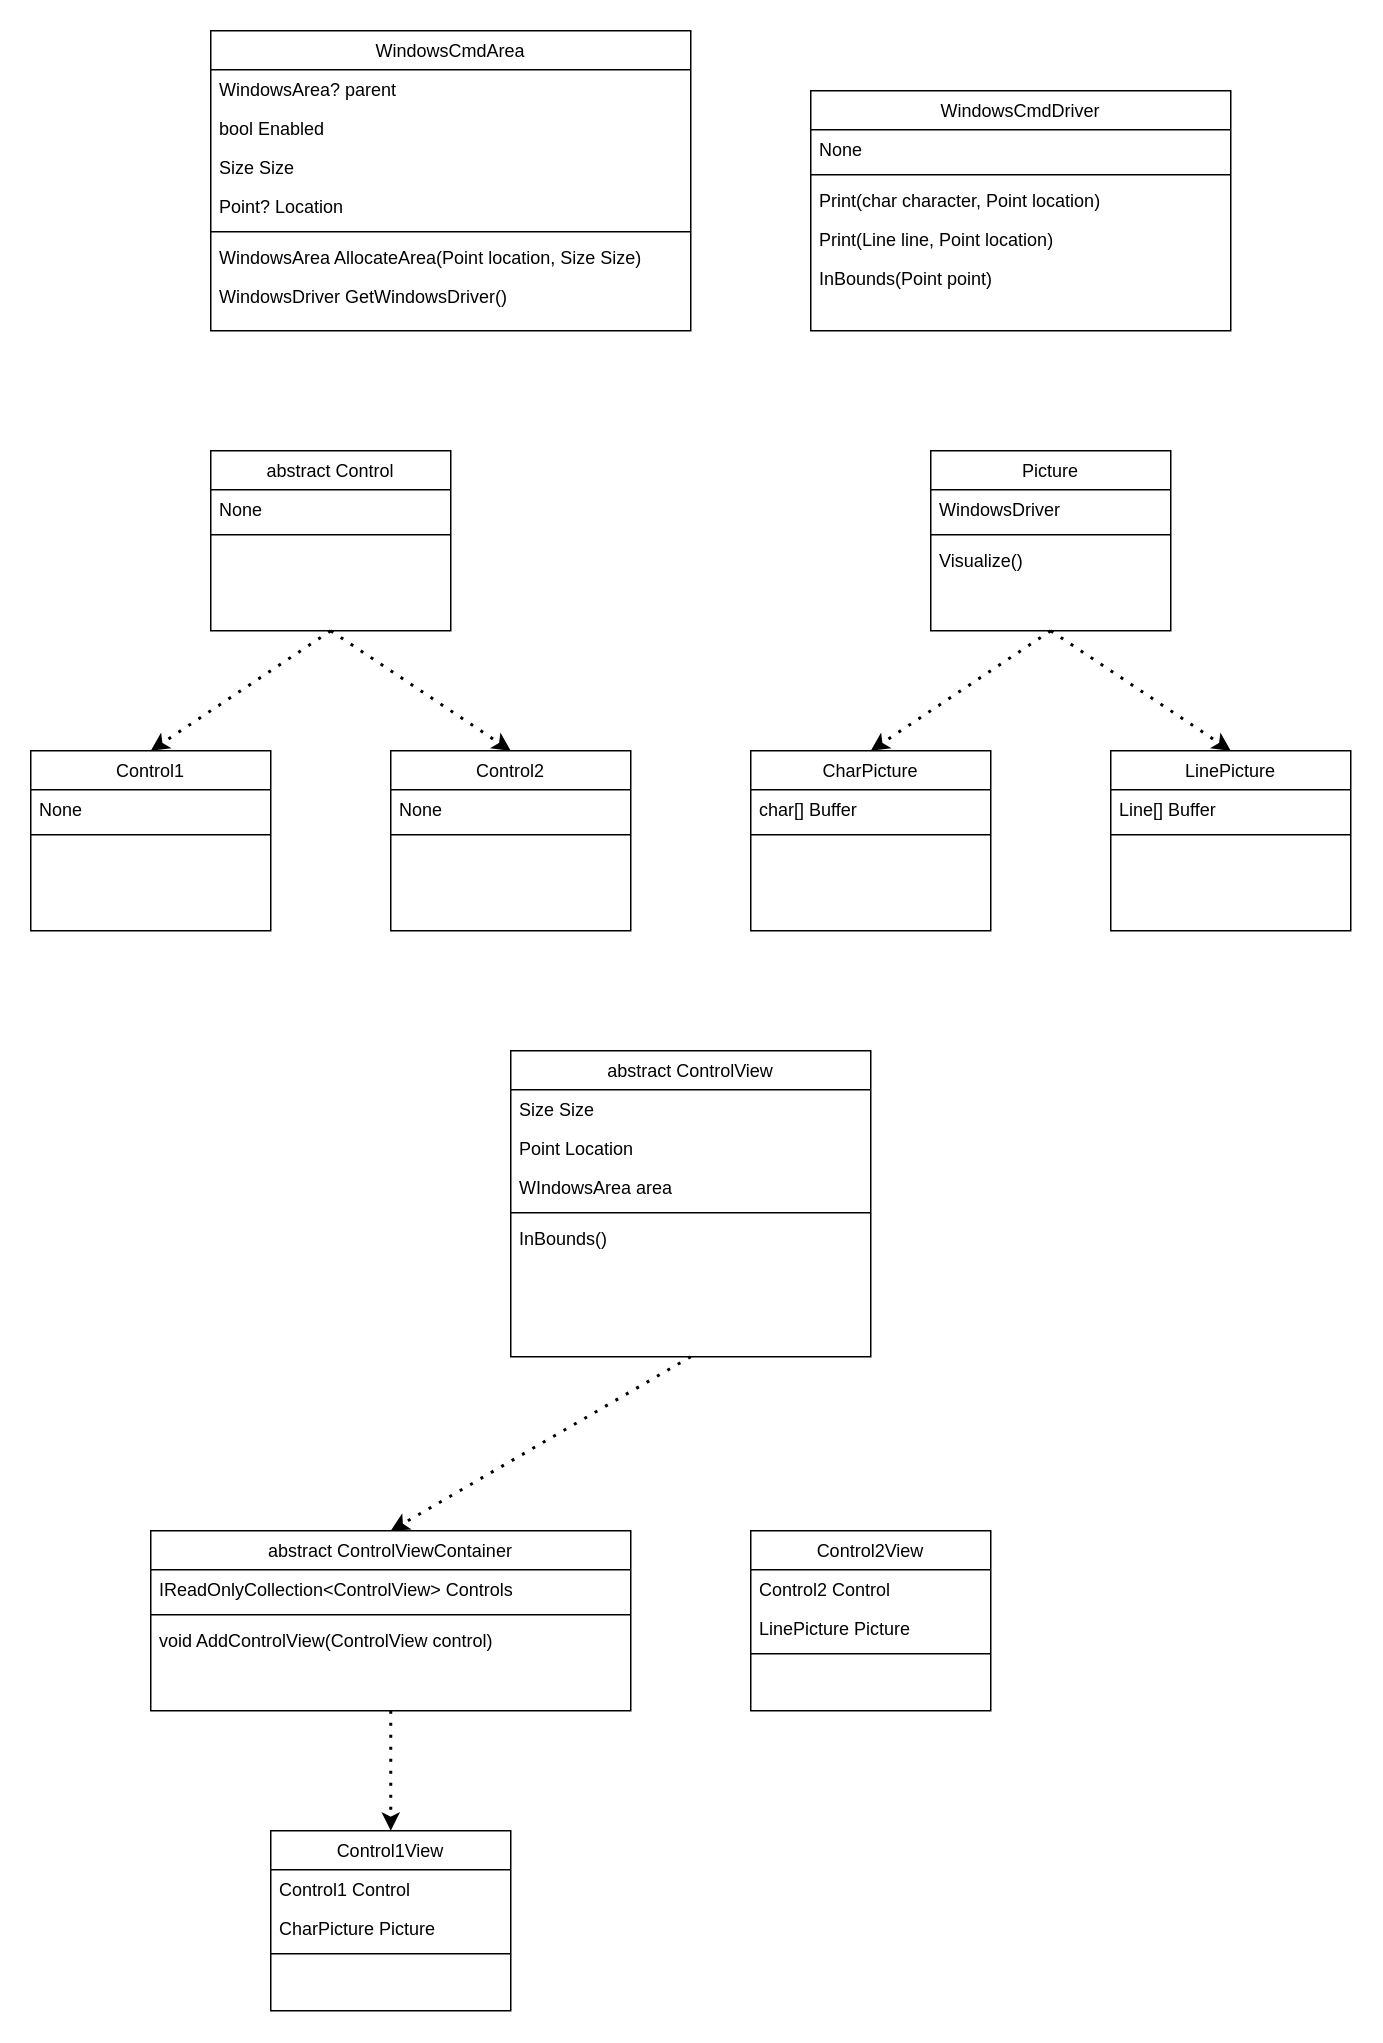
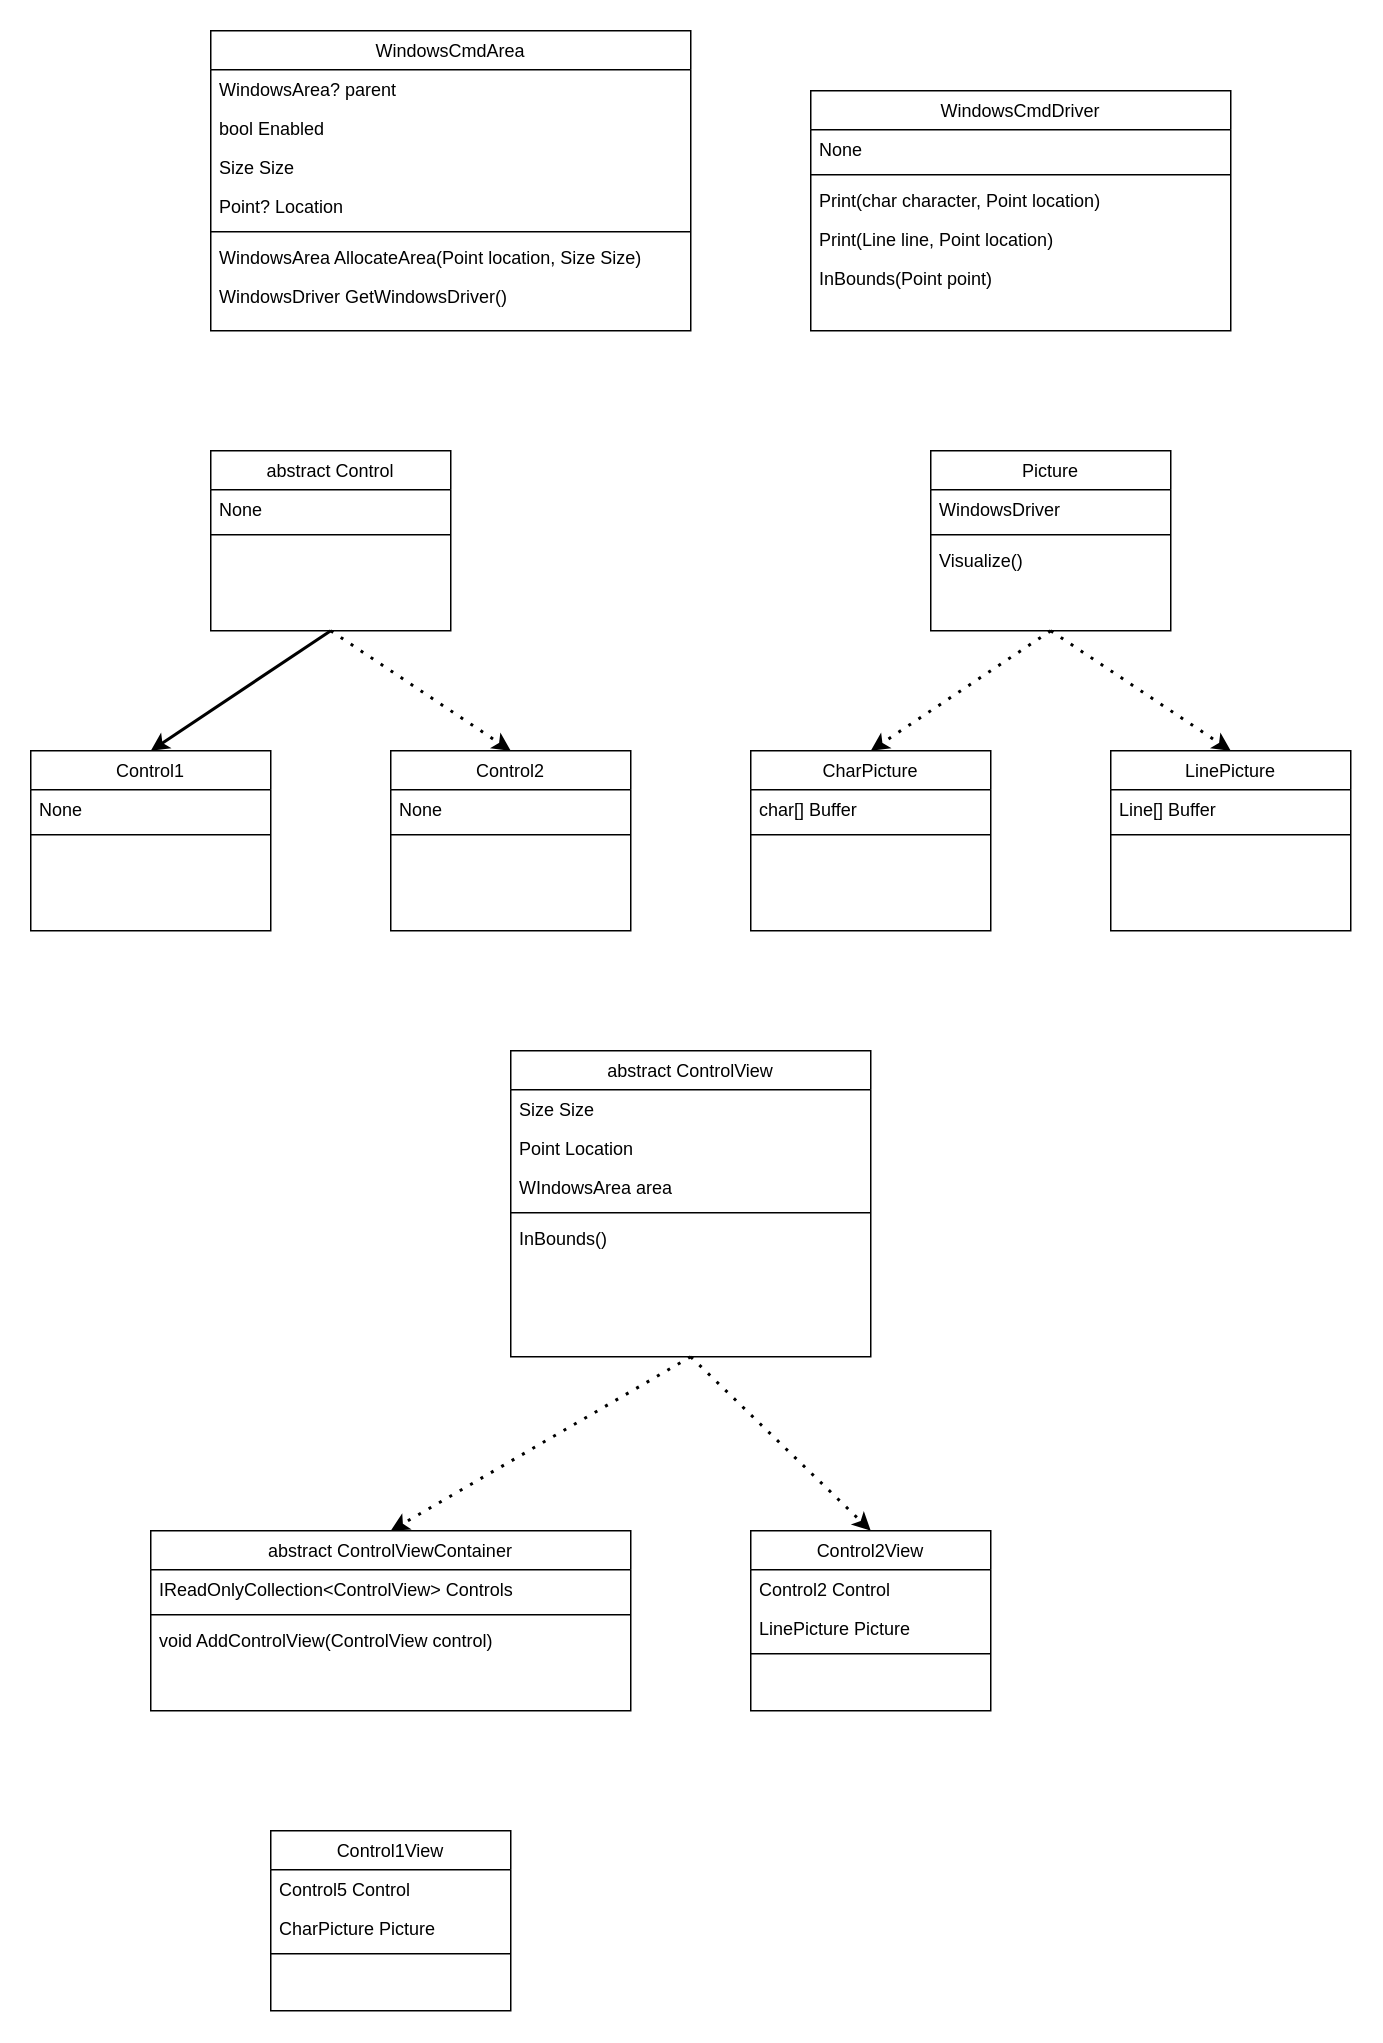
(245, 688) -> (245, 688)
none -> (777, 1440)
(391, 1763) -> none
(353, 1890) -> (353, 1890)
